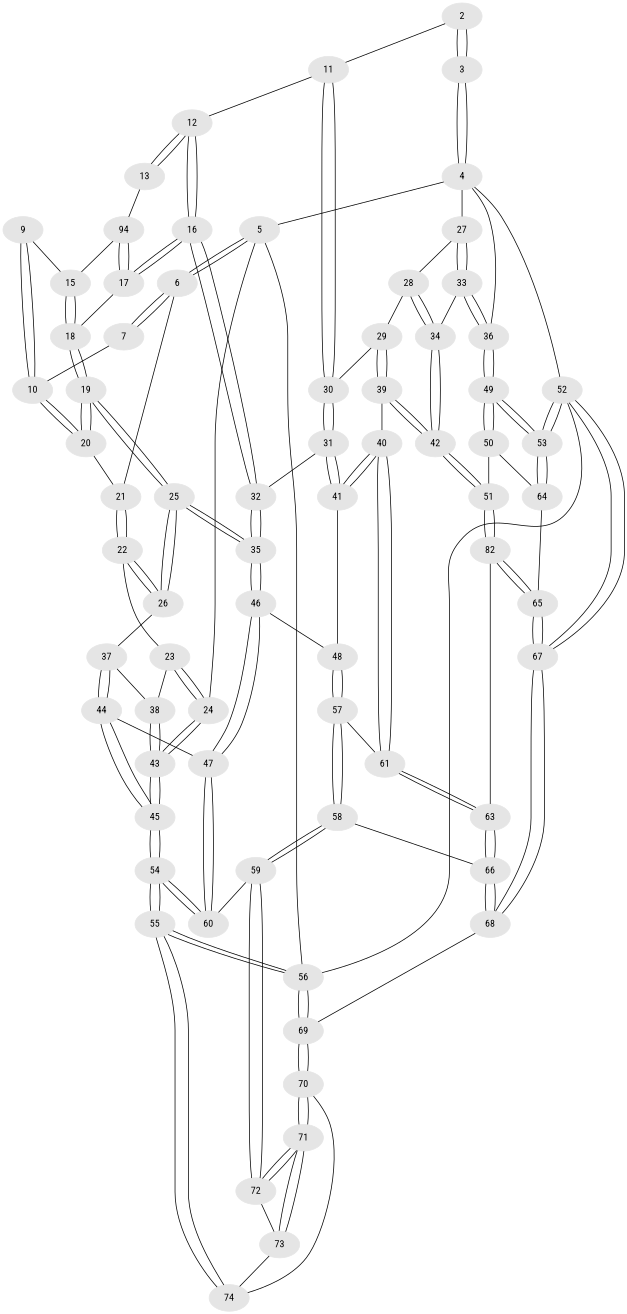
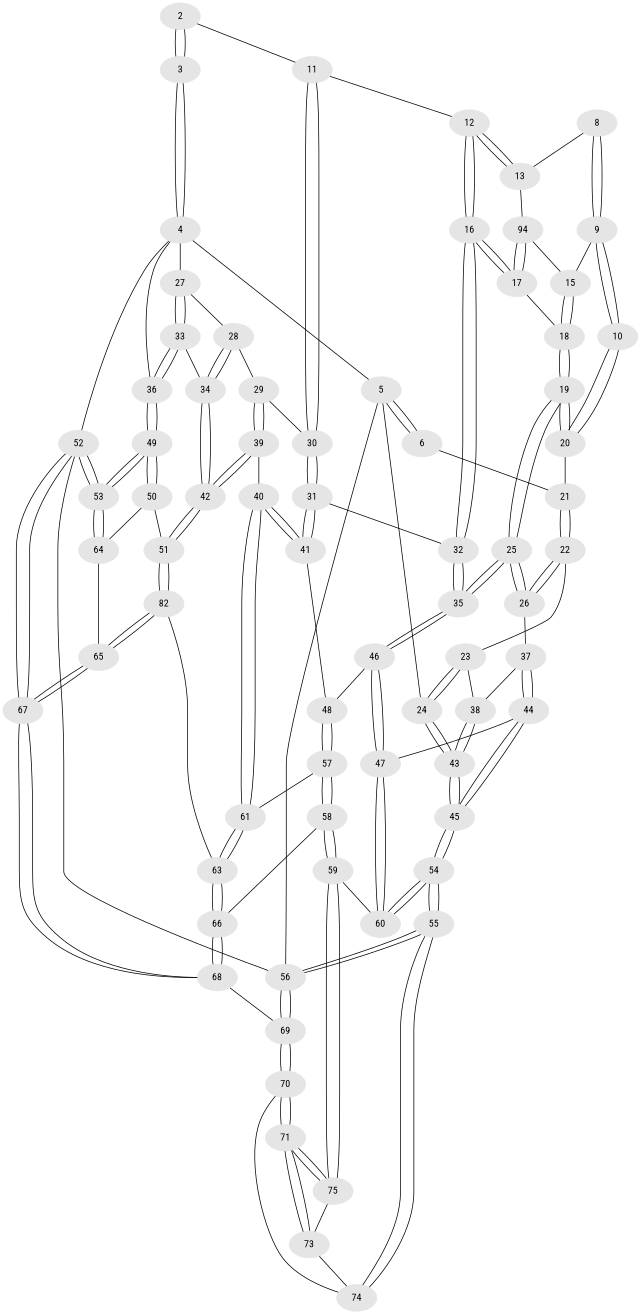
none -> (597, 123)
(124, 337) -> none
(256, 1191) -> (333, 1191)
